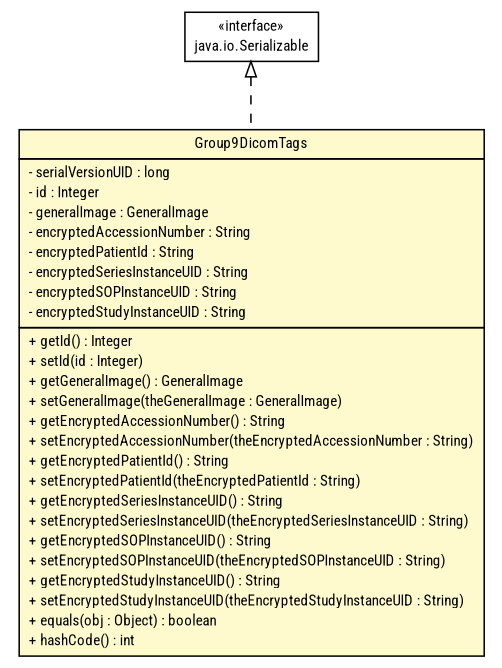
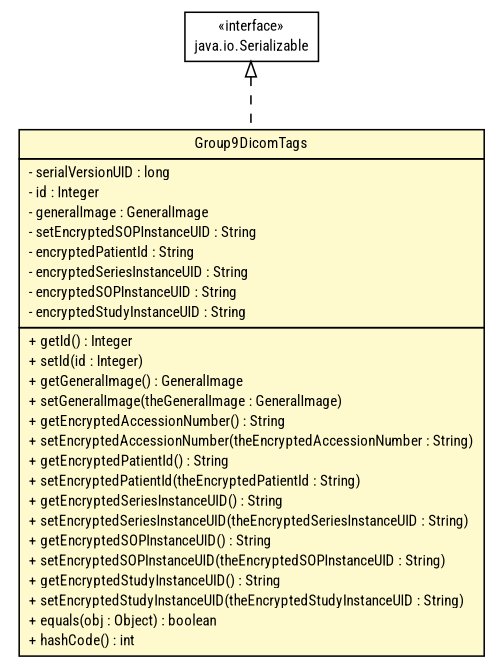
(140, 233) -> (143, 233)
